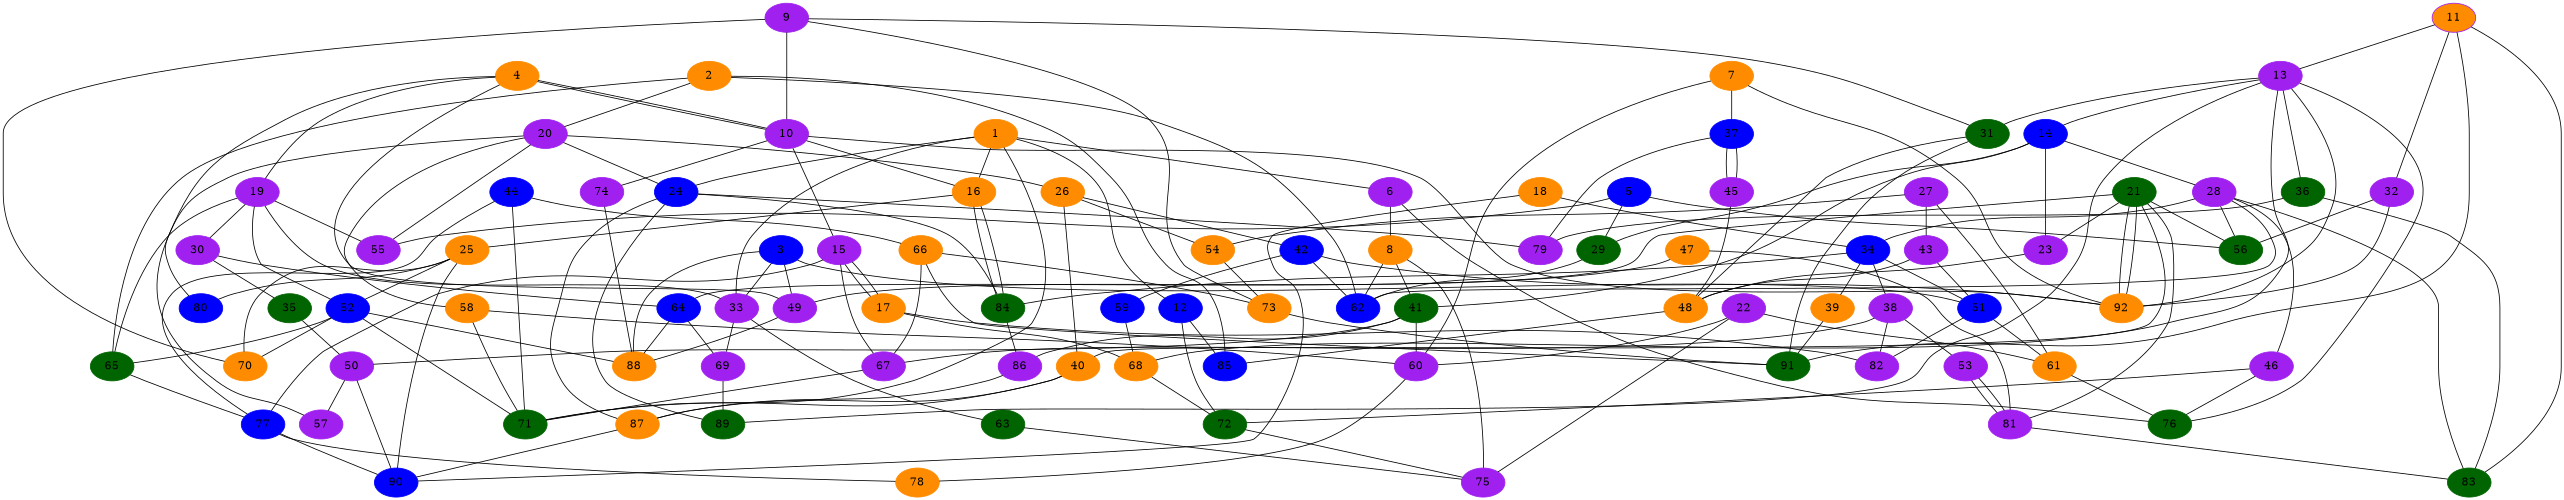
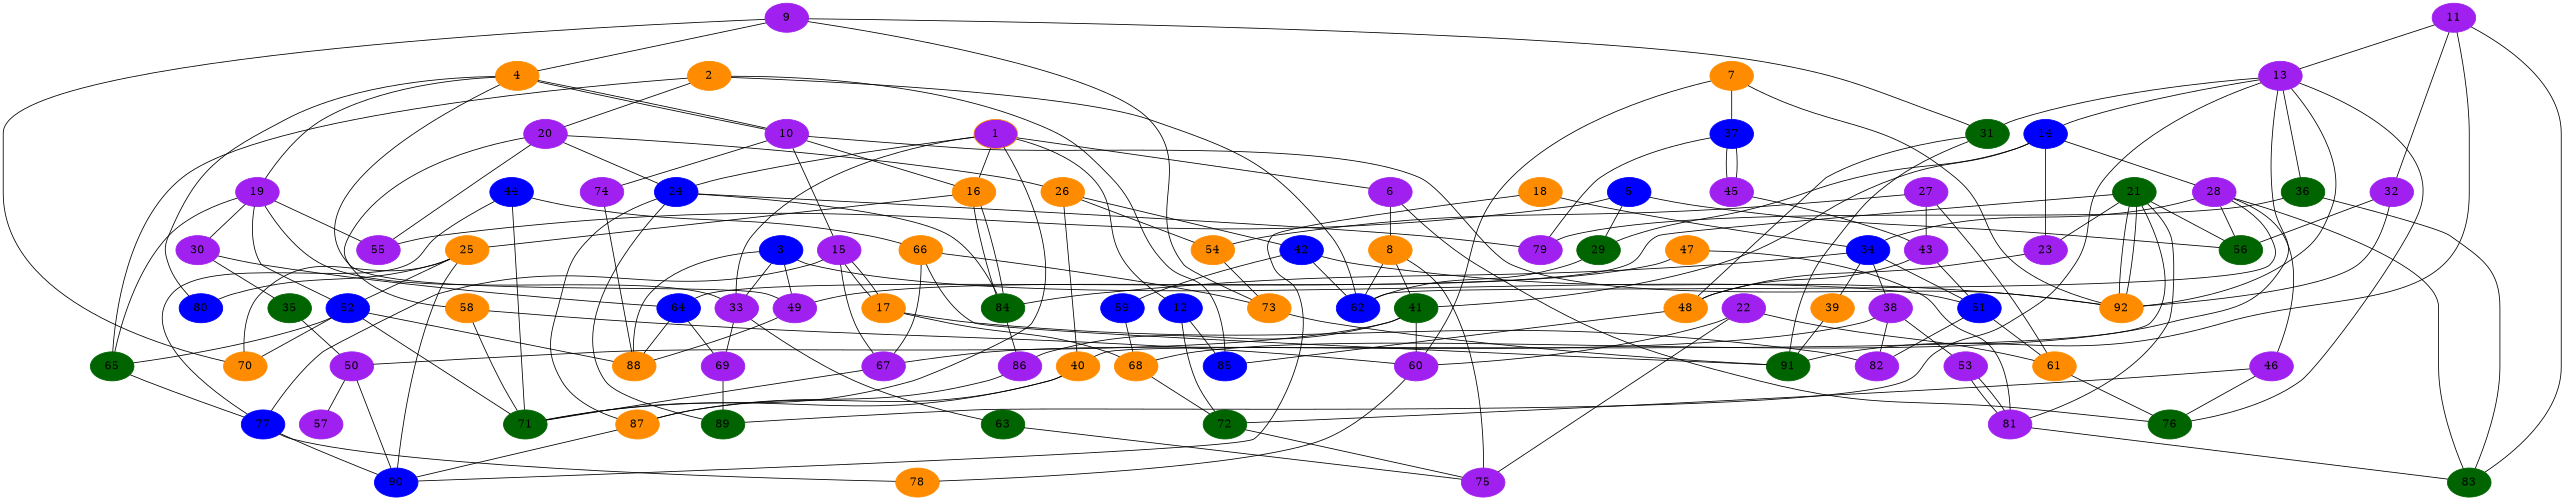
(2454, 18) -> (2454, 18)
(787, 71) -> (652, 47)
(996, 134) -> (996, 134)
(206, 189) -> none
(1720, 256) -> (1812, 210)
